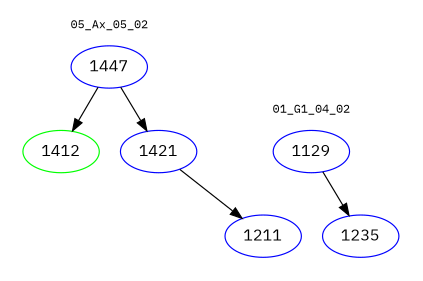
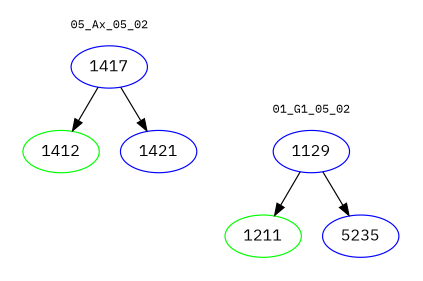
(109, 67) -> (109, 67)
(312, 110) -> (312, 110)
(206, 190) -> (290, 189)
(263, 236) -> (263, 236)
(361, 236) -> (361, 236)
